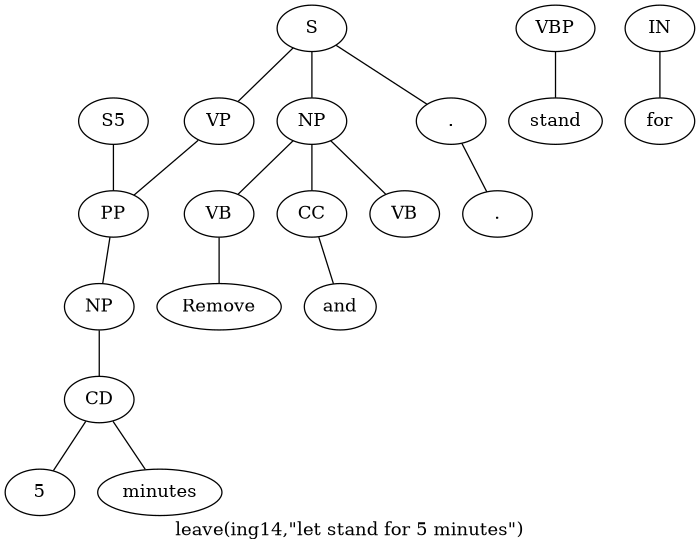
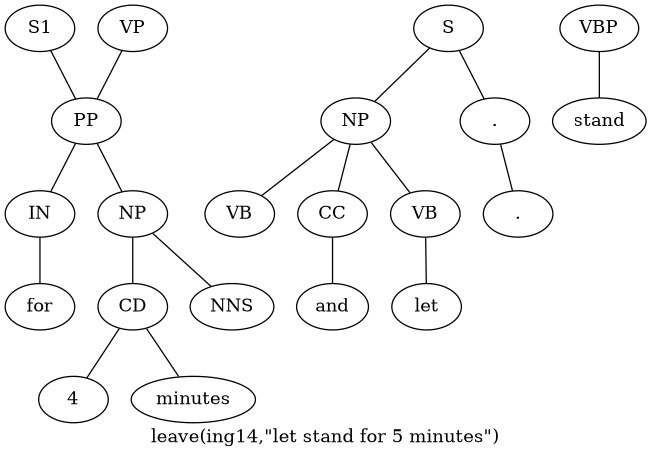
(266, 75) -> none
(113, 121) -> (40, 28)
none -> (63, 168)
(219, 307) -> none
none -> (232, 307)
none -> (427, 307)
(40, 492) -> (73, 400)
